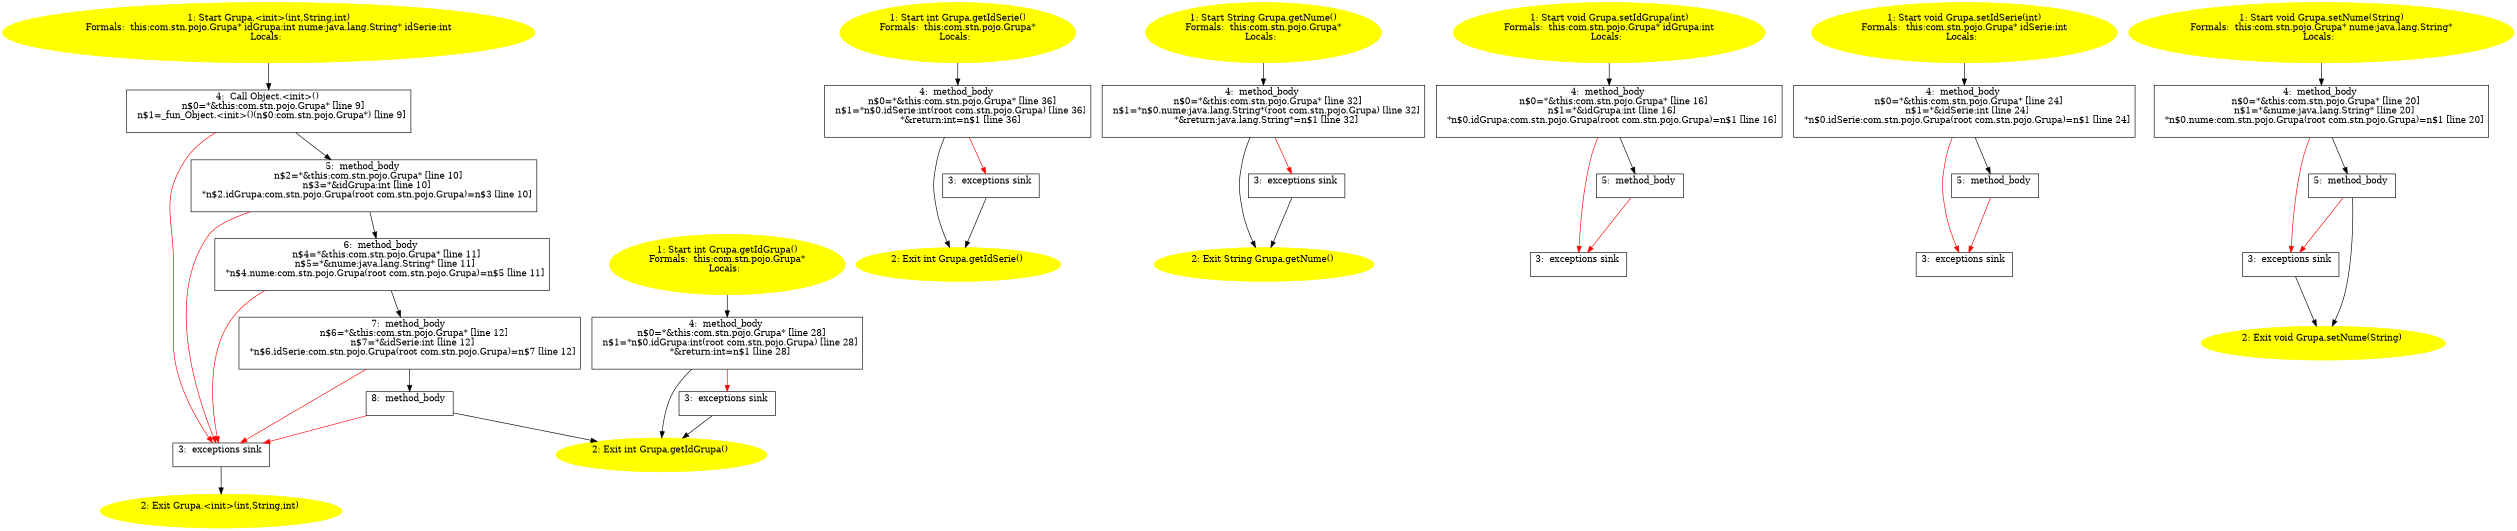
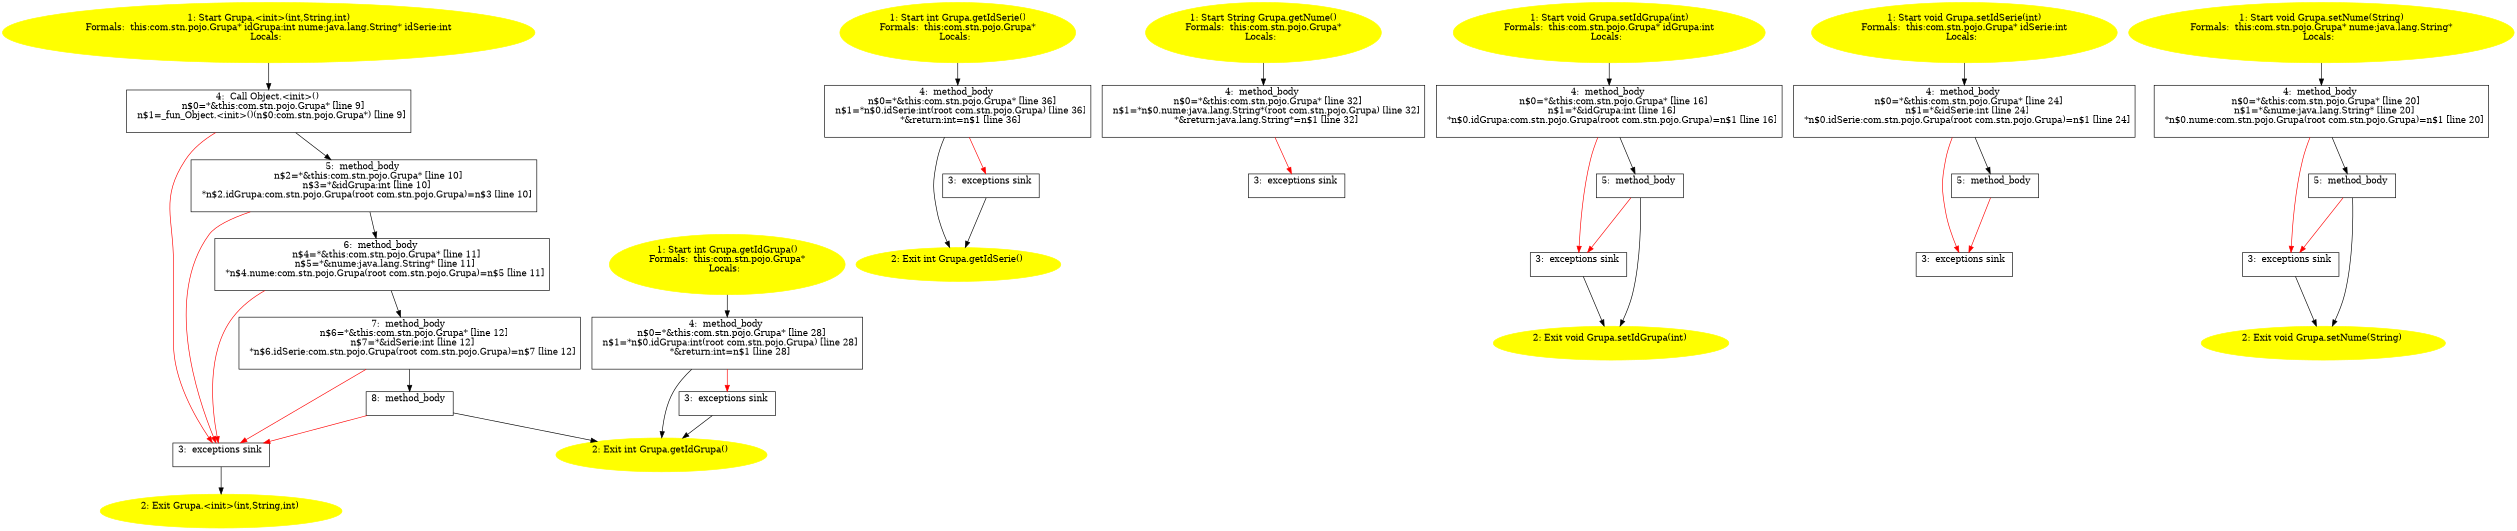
(1264, 264) -> none
none -> (1611, 343)
